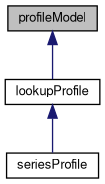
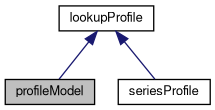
(53, 62) -> (74, 61)
